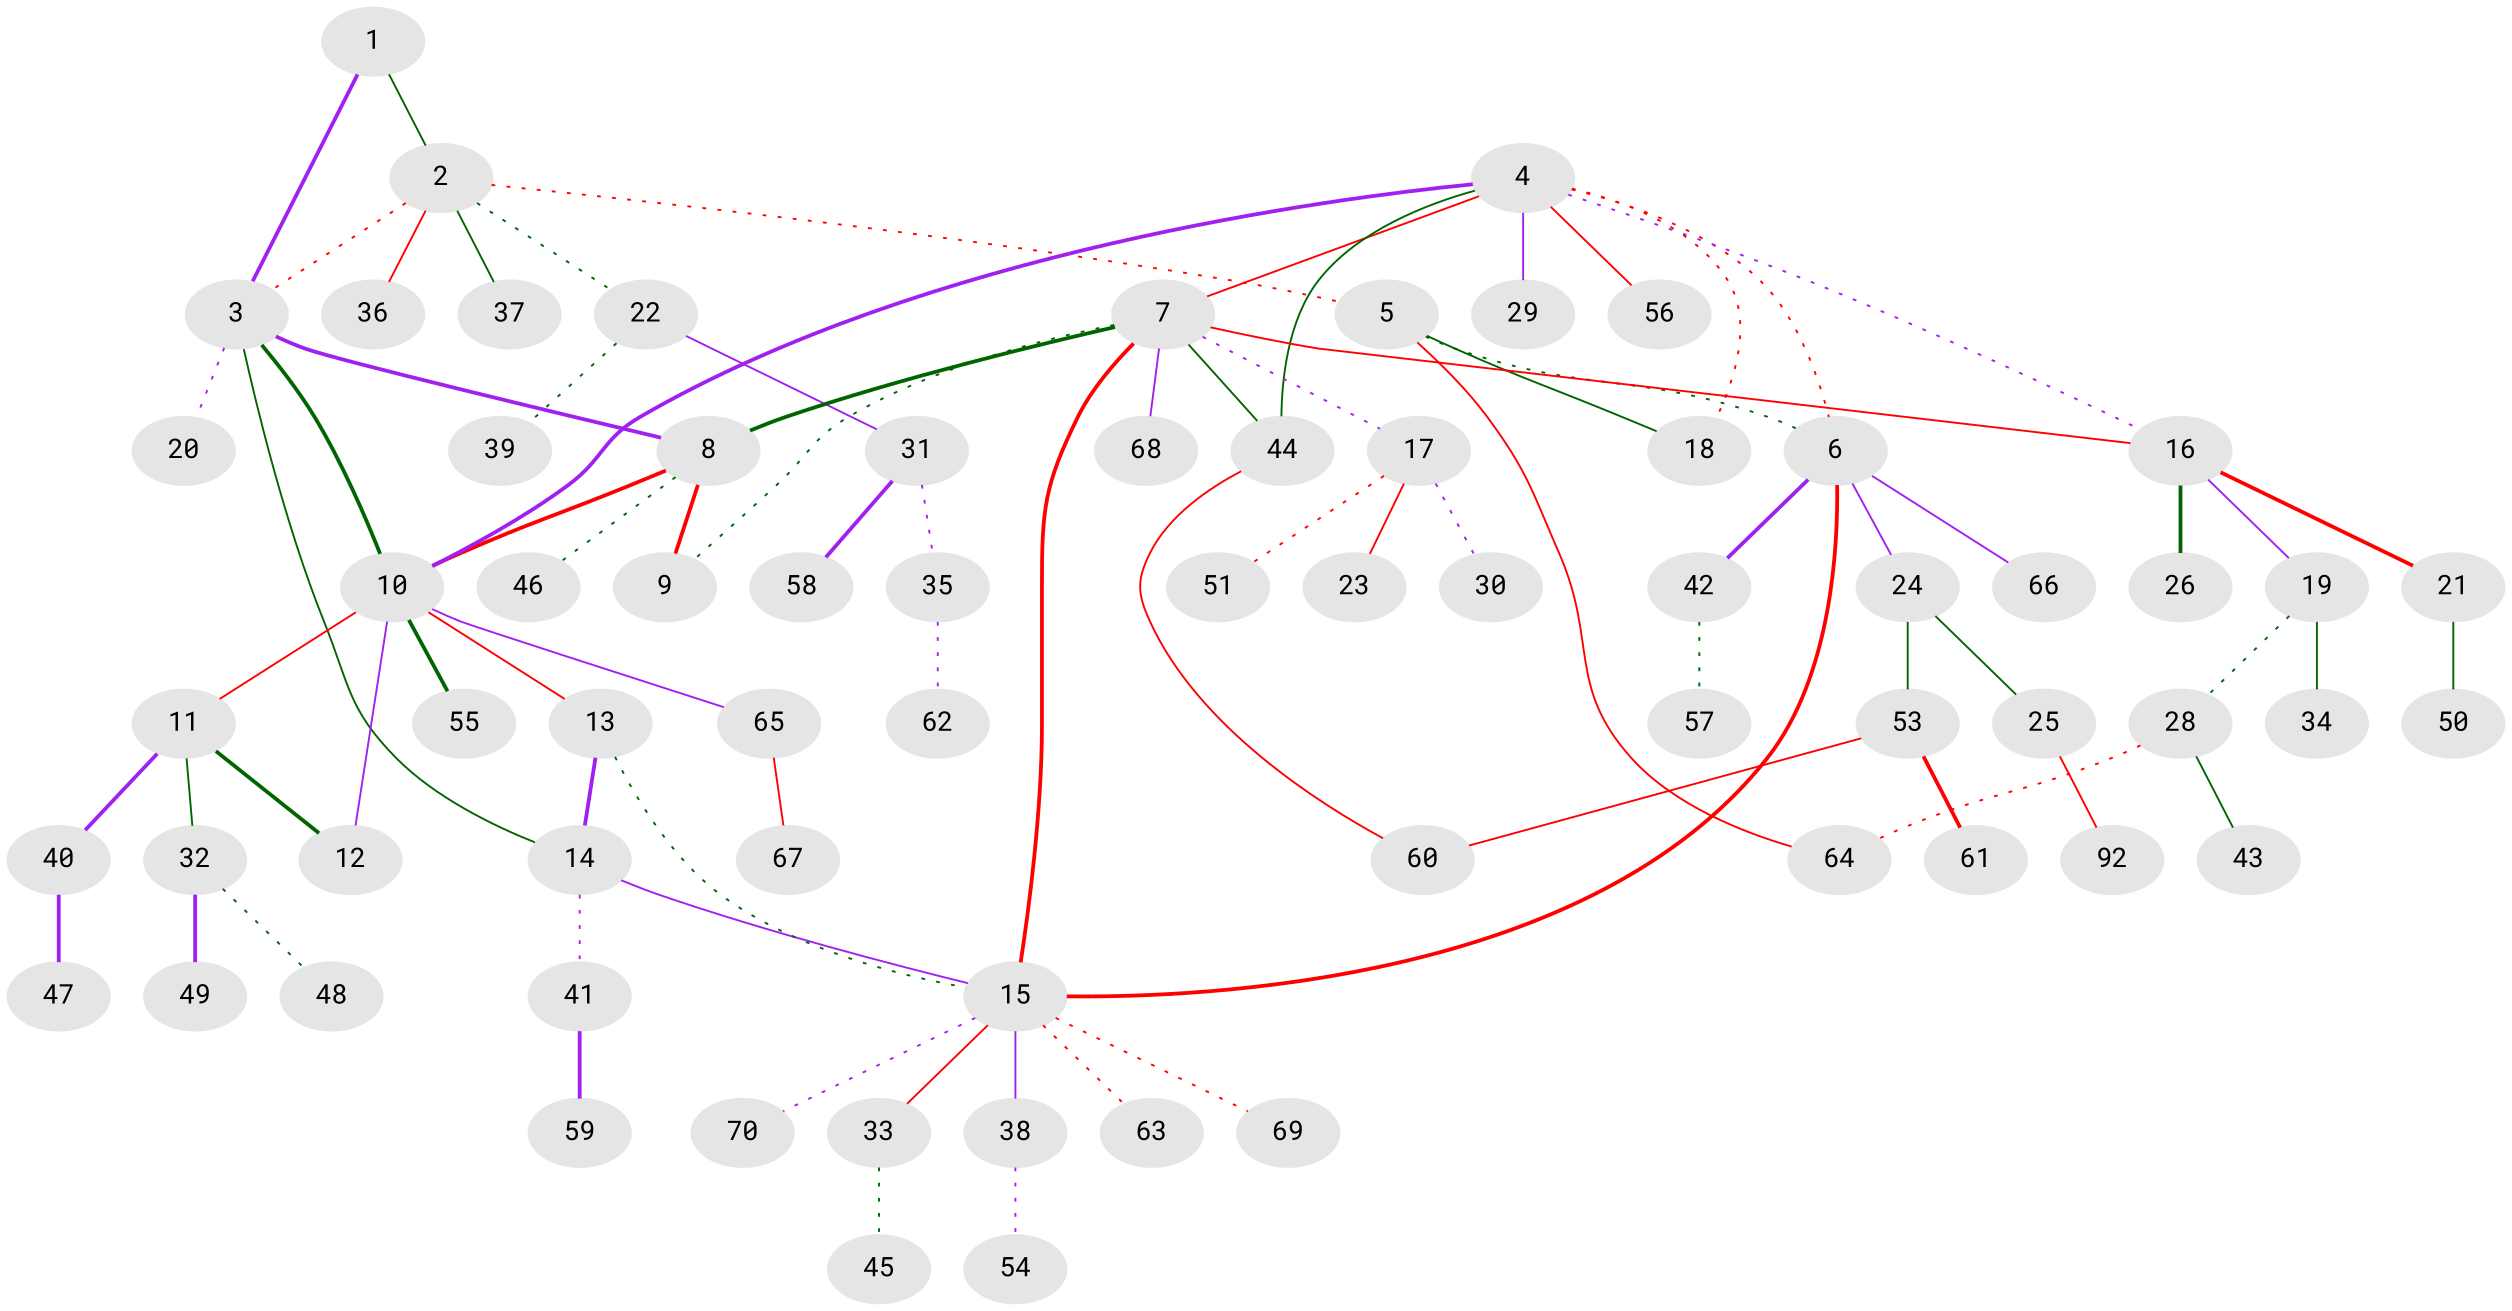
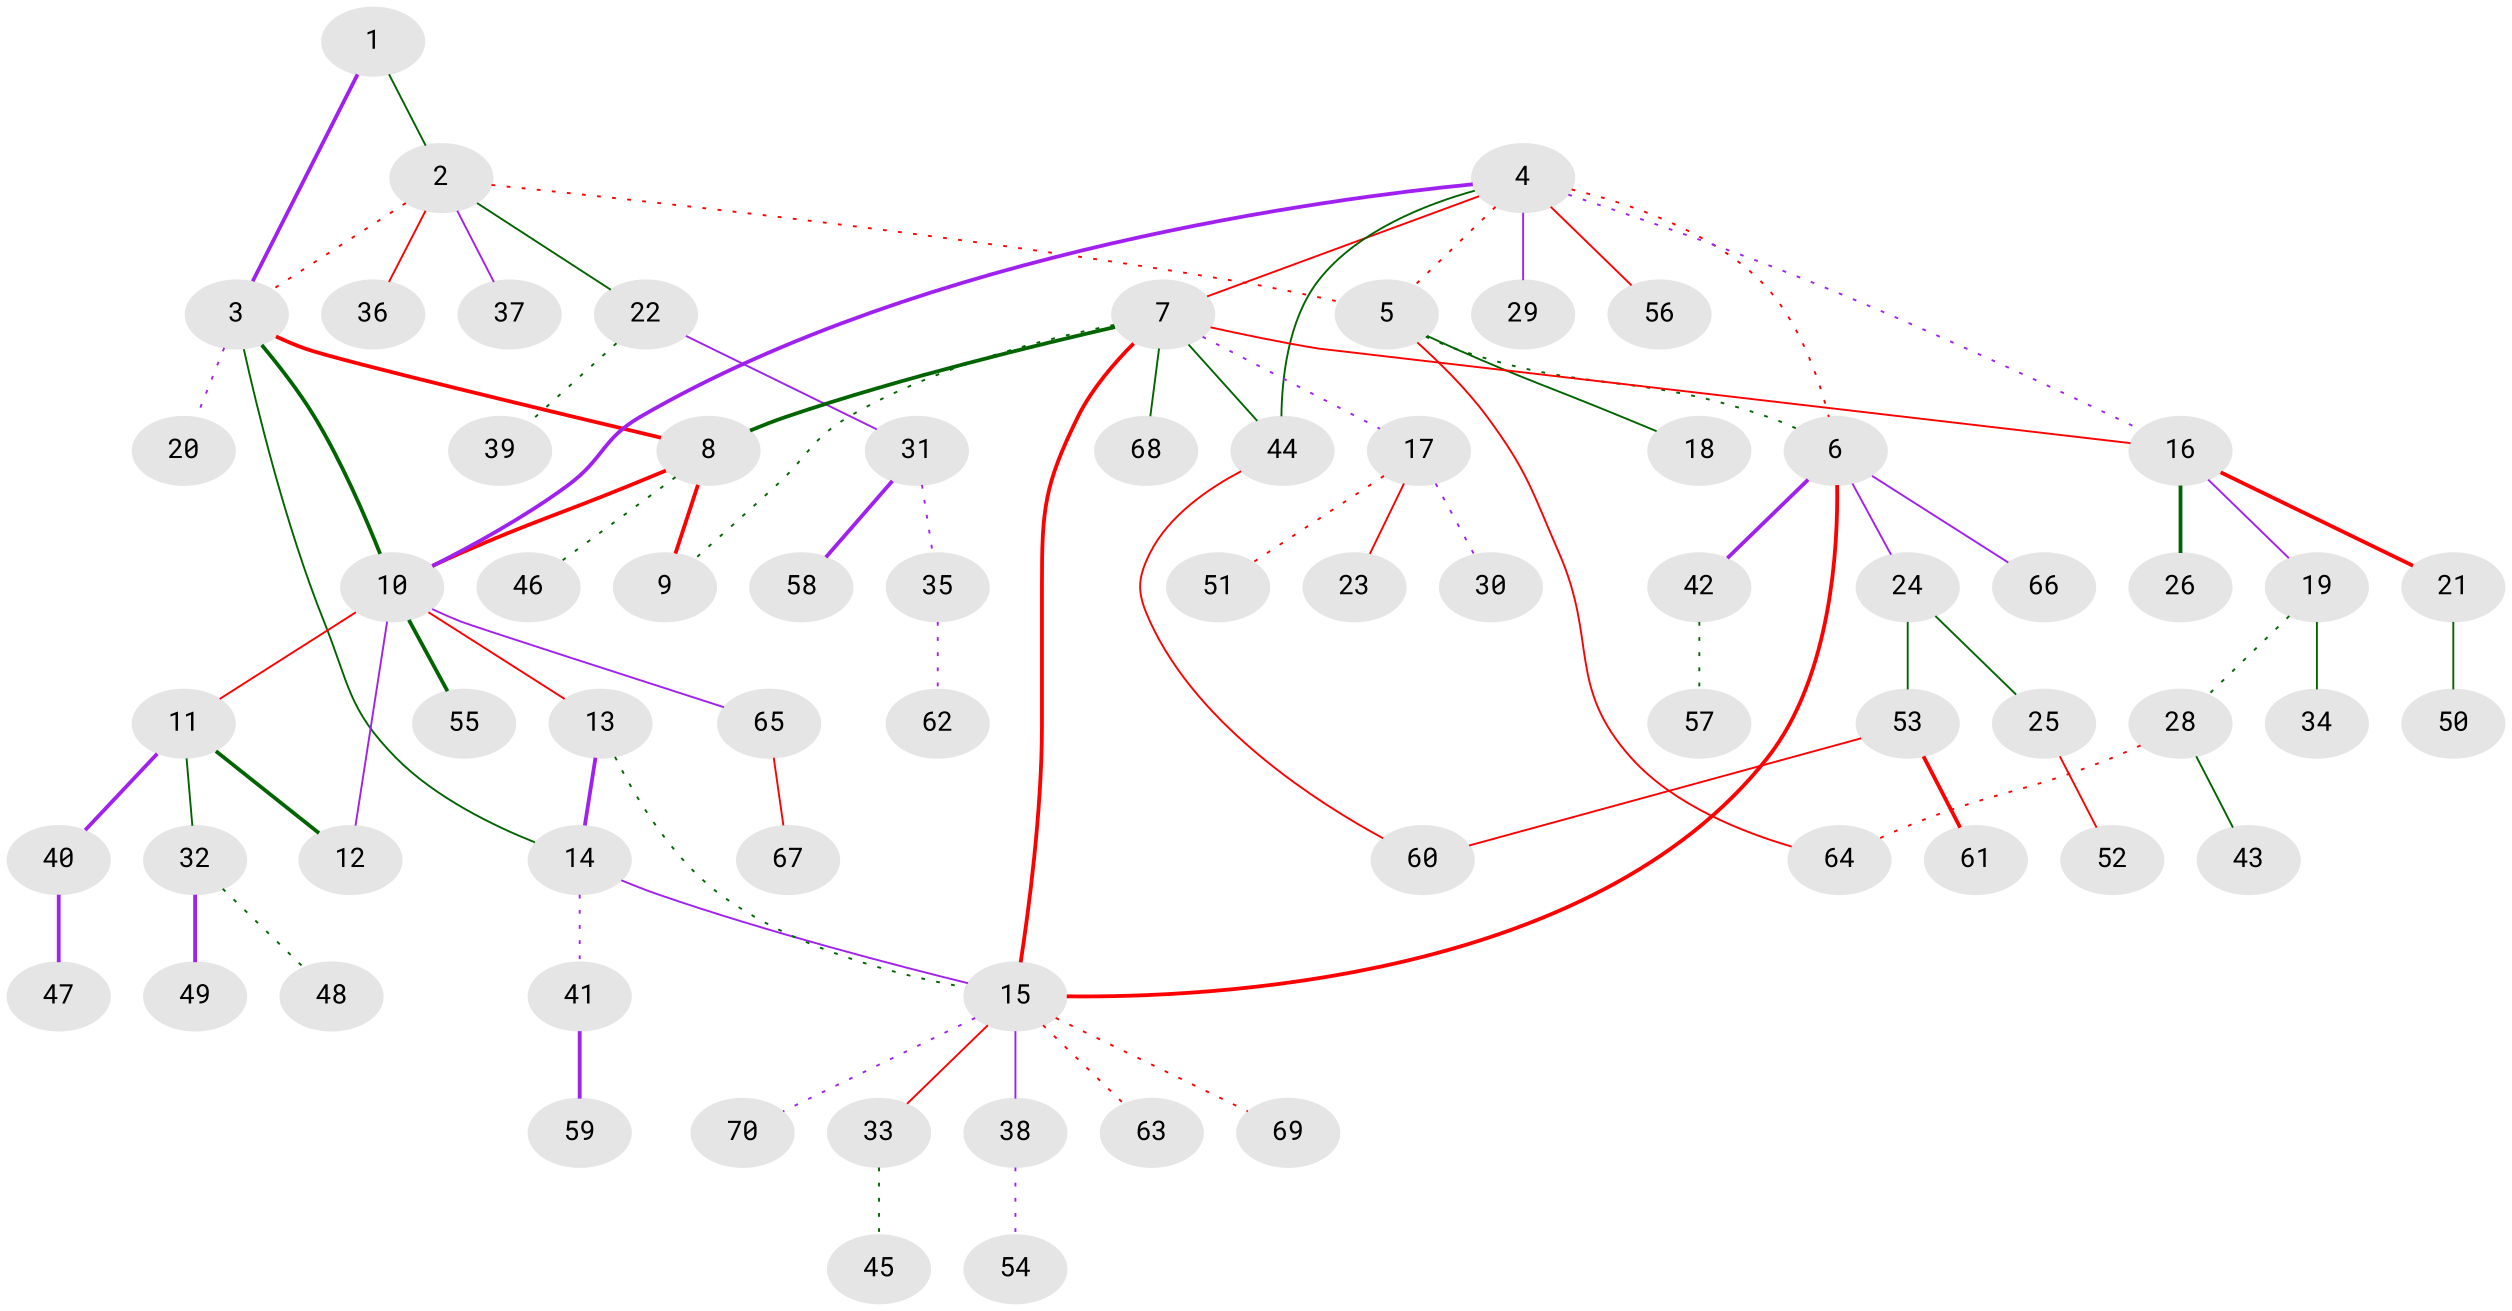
(476, 246) -> (476, 246)
(544, 246) -> (544, 246)
(1715, 264) -> (1455, 246)
(1155, 382) -> (1155, 382)
(467, 391) -> (467, 391)
(2112, 860) -> (2112, 860)
